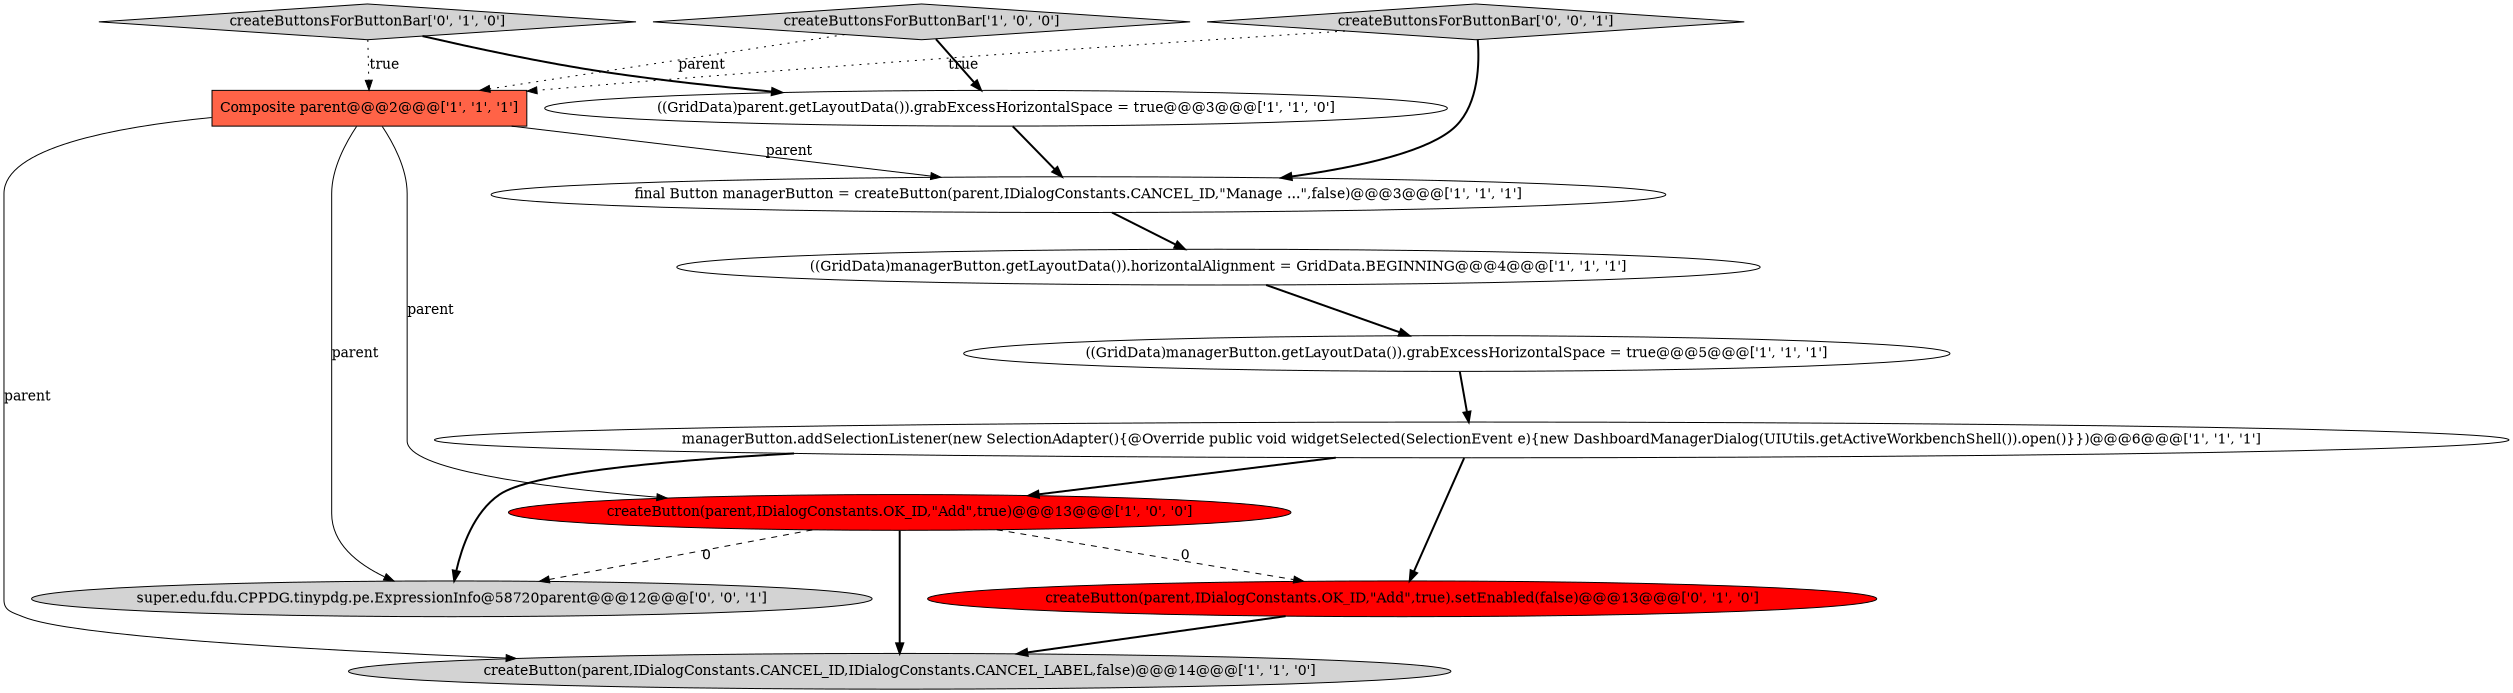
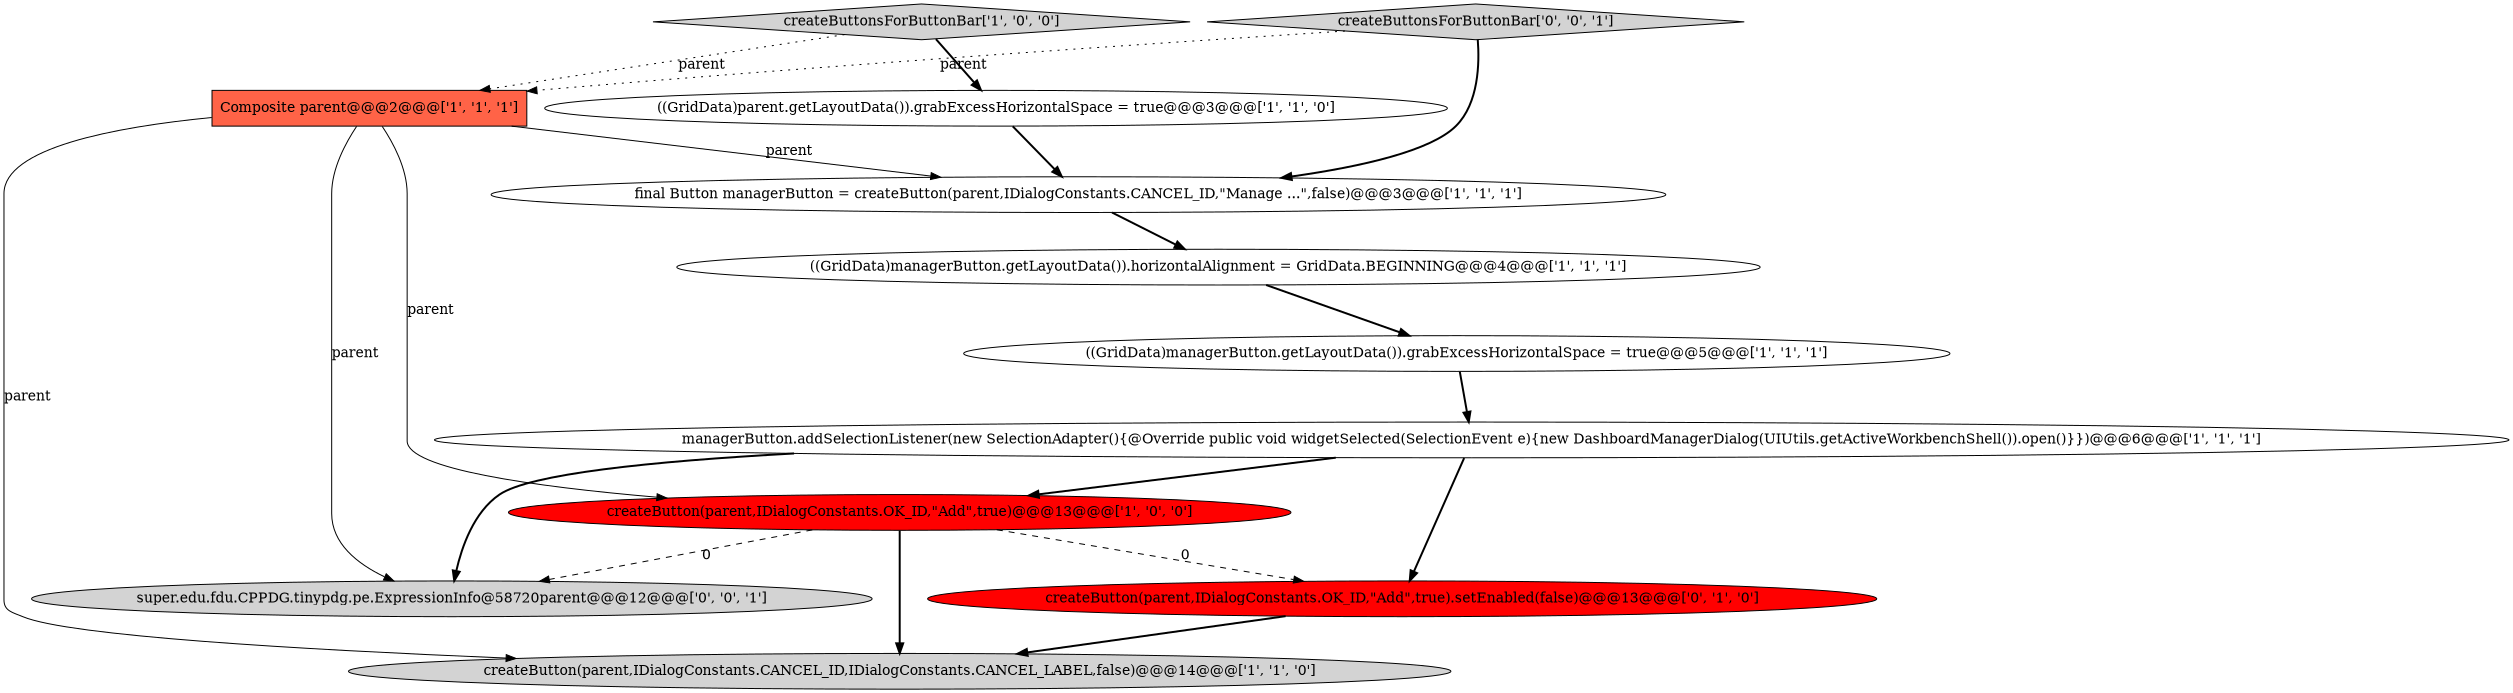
(367, 22) -> none
(964, 65) -> (964, 65)
